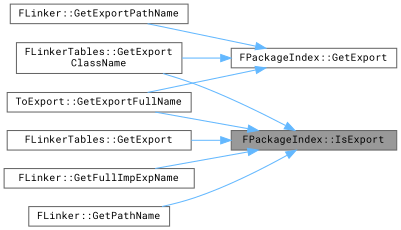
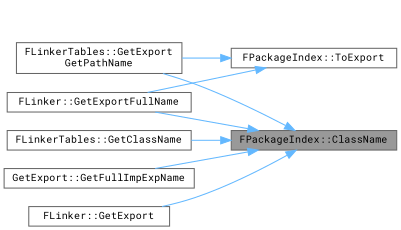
(99, 14) -> none
(99, 58) -> (99, 58)
(314, 58) -> (314, 58)
(99, 102) -> (99, 102)
(99, 140) -> (99, 140)
(314, 140) -> (314, 140)
(99, 178) -> (99, 178)
(99, 216) -> (99, 216)
